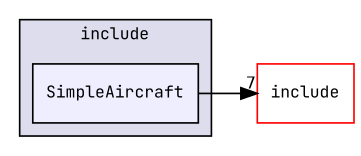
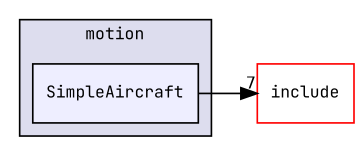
(116, 35) -> (116, 35)
